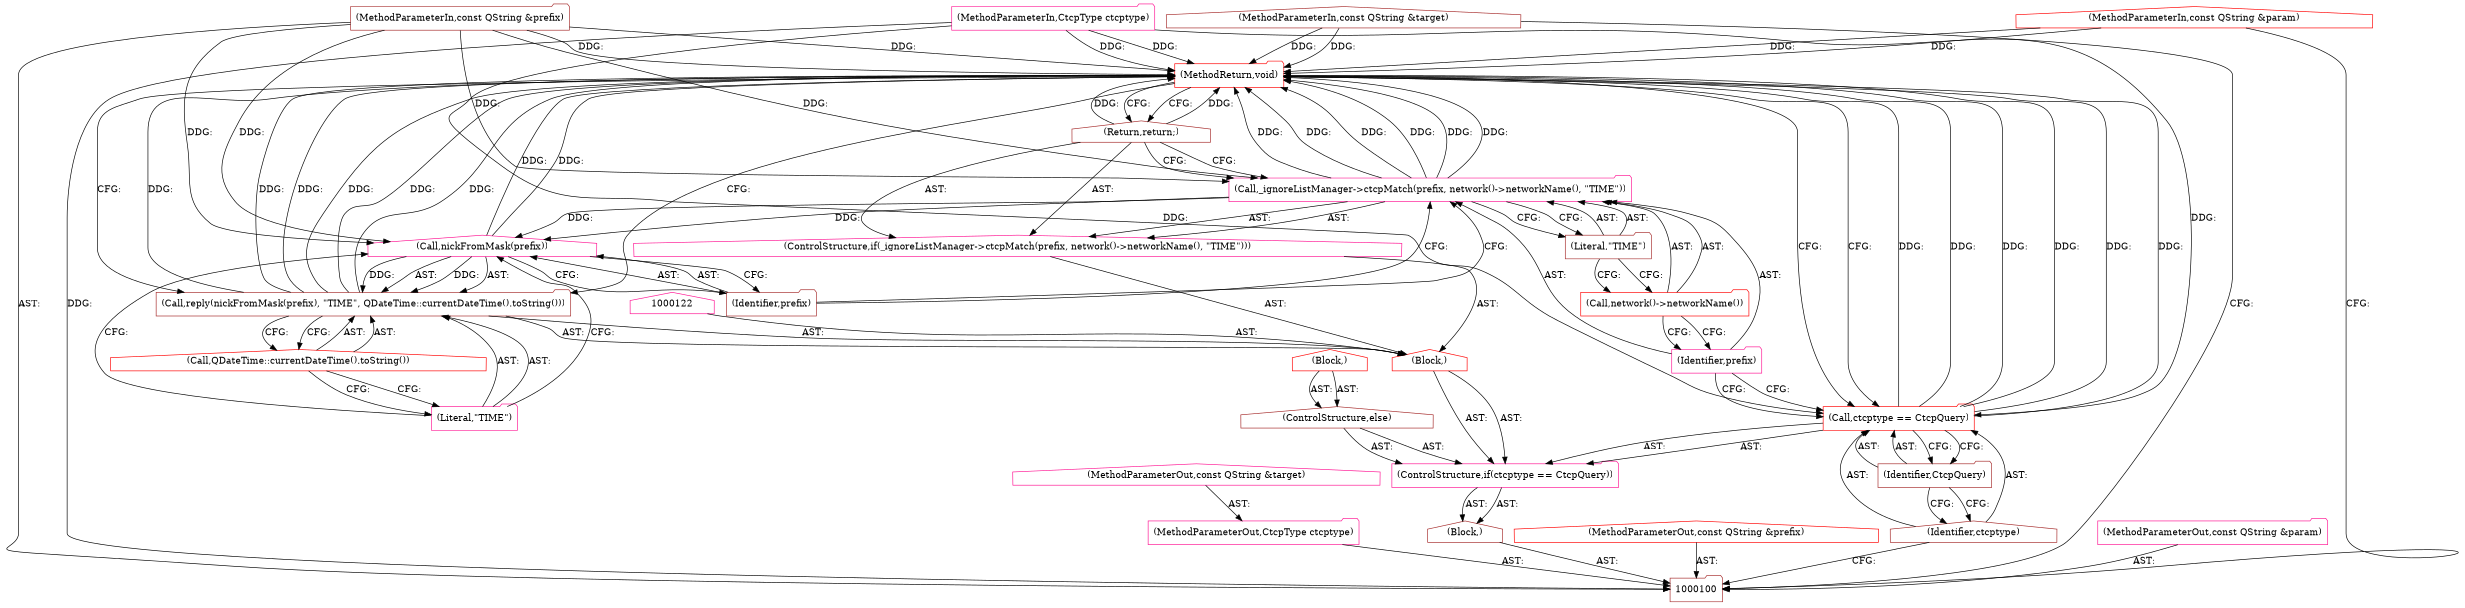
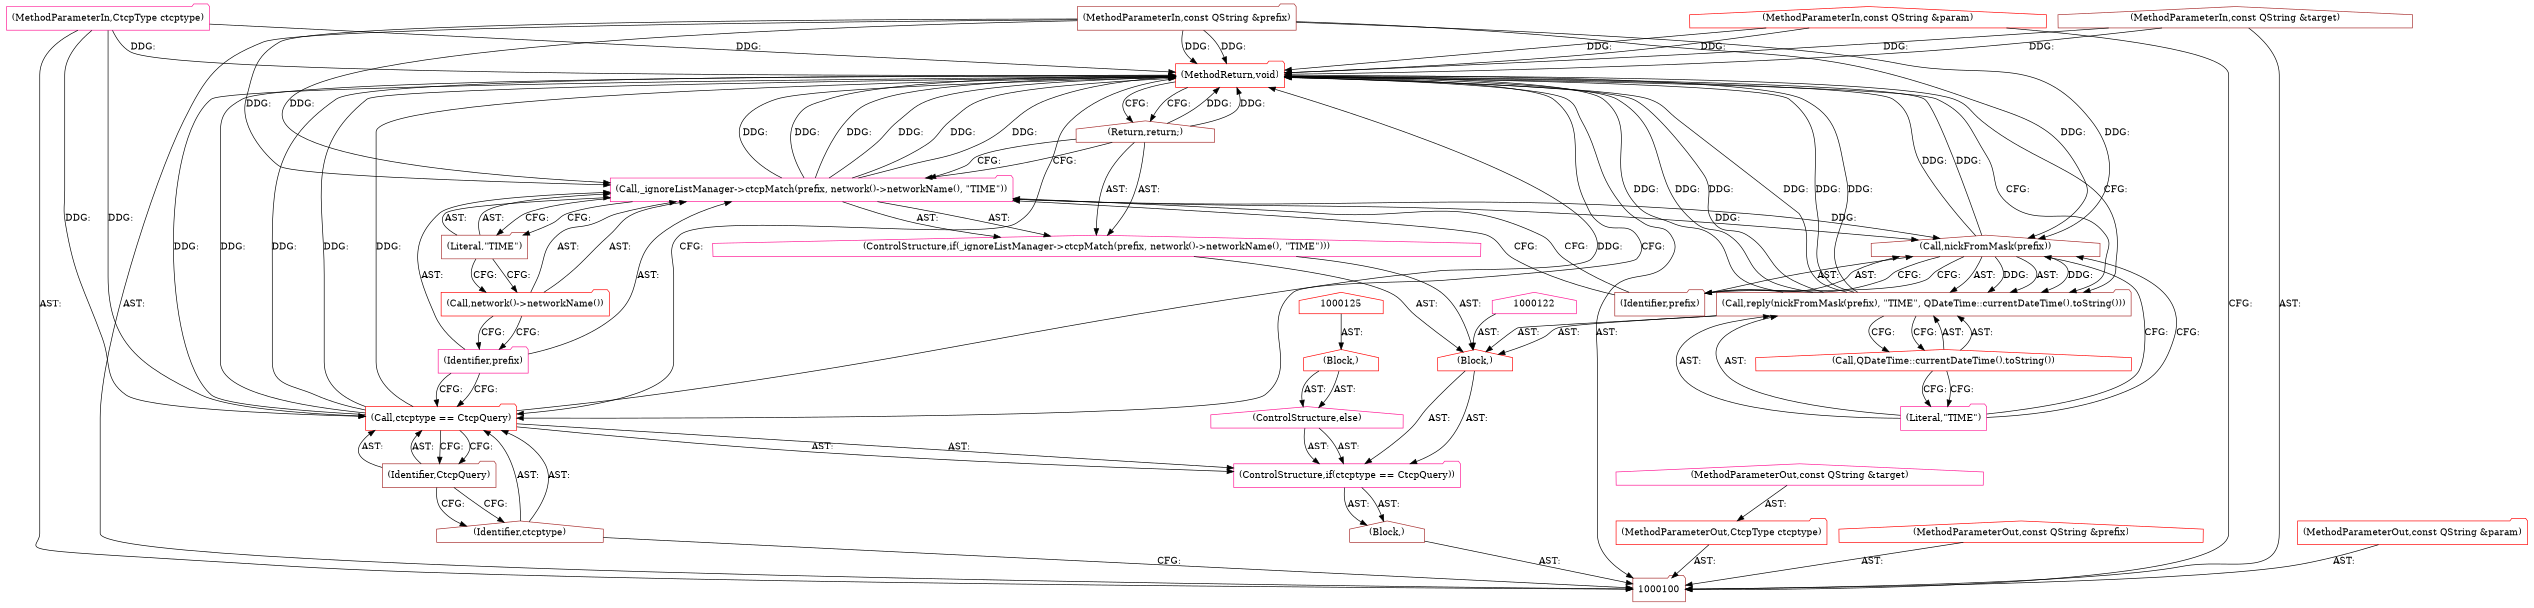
none -> (1661, 228)
(482, 247) -> (1986, 247)
(81, 304) -> (52, 304)
none -> (1341, 304)
(2243, 304) -> (2292, 304)
(1337, 418) -> (1307, 418)
(1254, 533) -> (1722, 533)
(2213, 533) -> (2413, 533)
